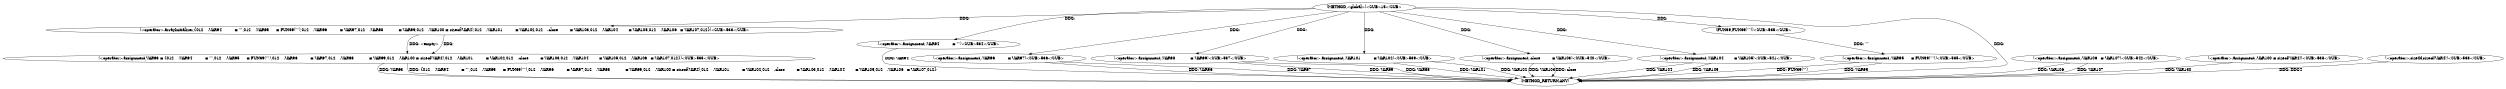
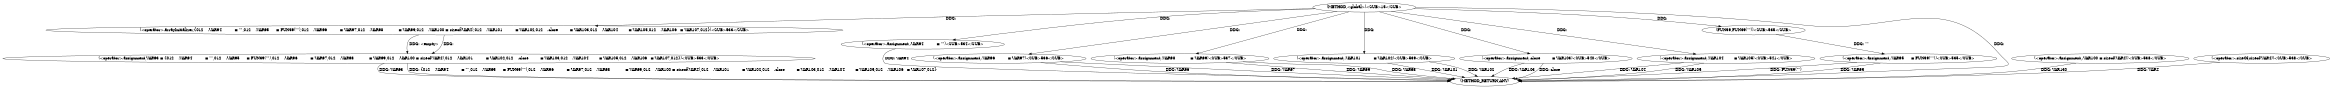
(2096, 59) -> none
(2291, 70) -> (2148, 70)
